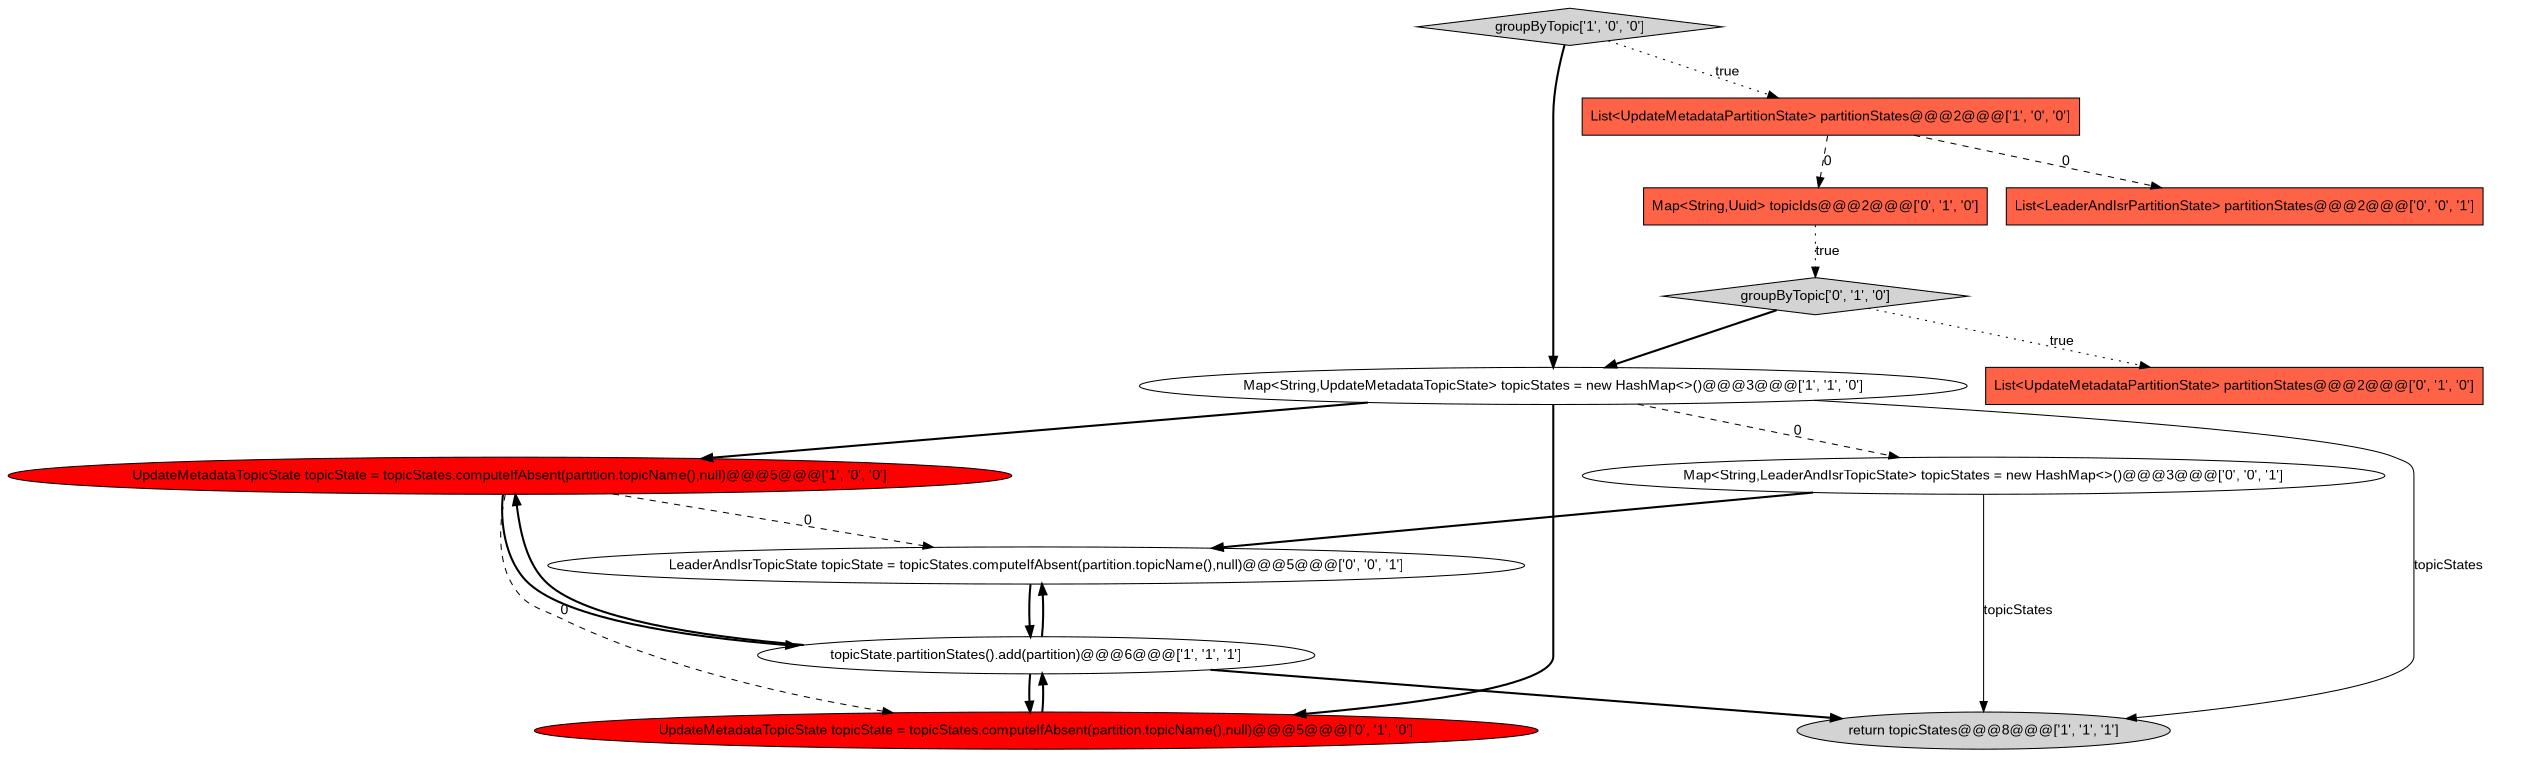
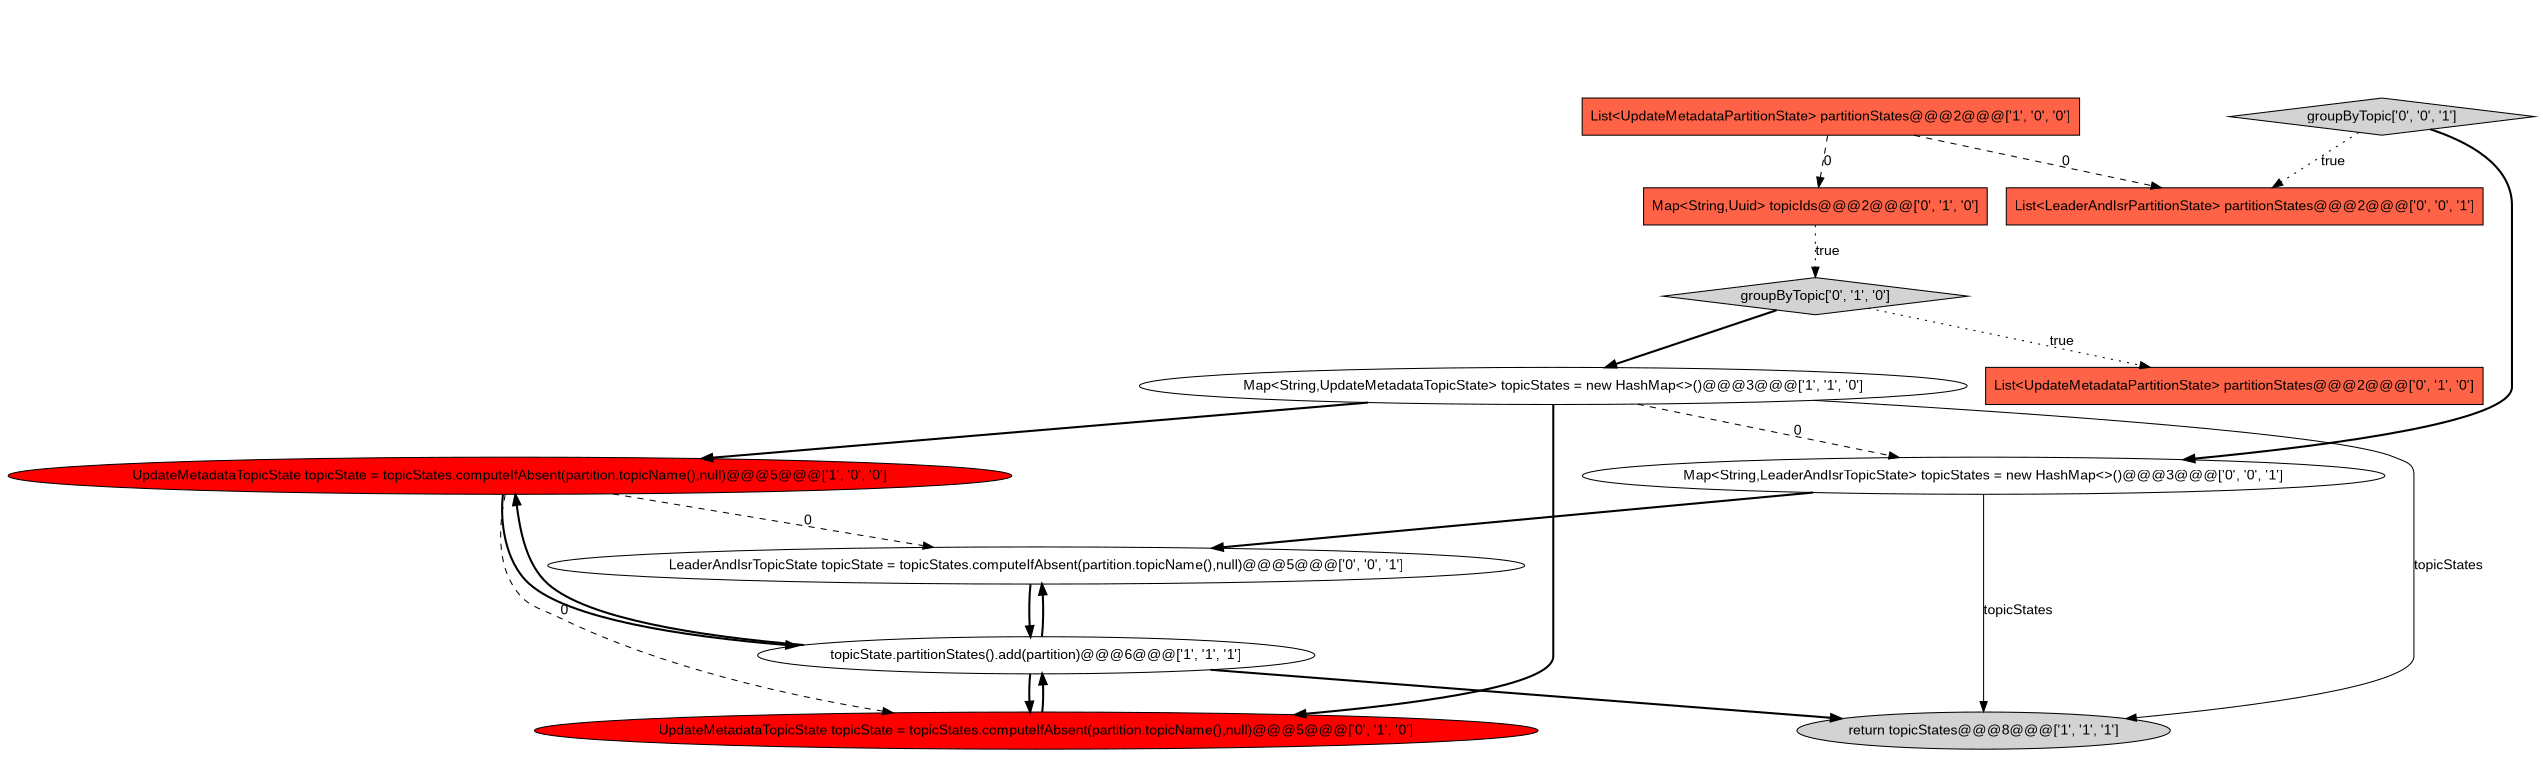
(1570, 27) -> none
none -> (2382, 117)
